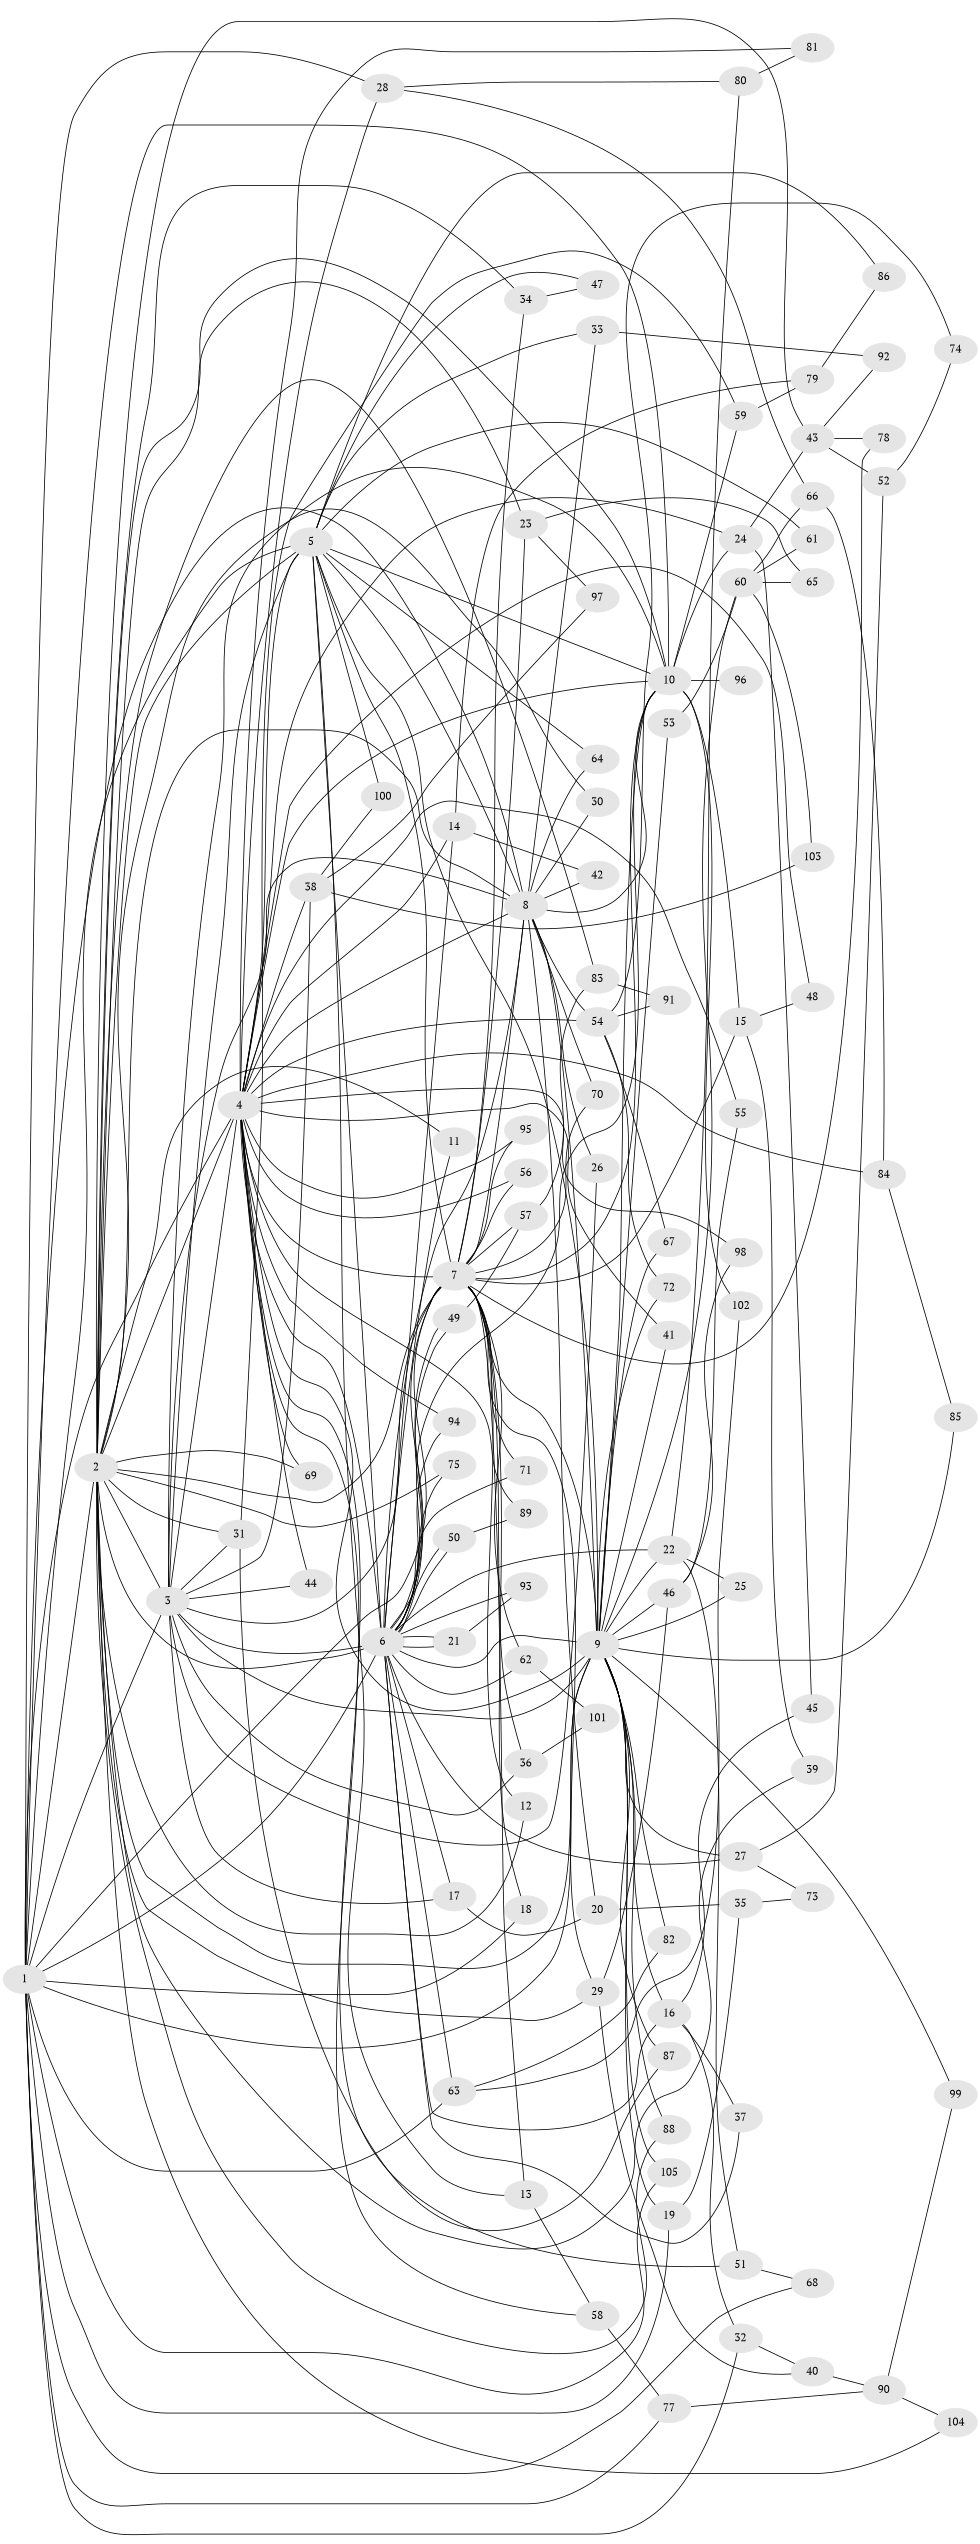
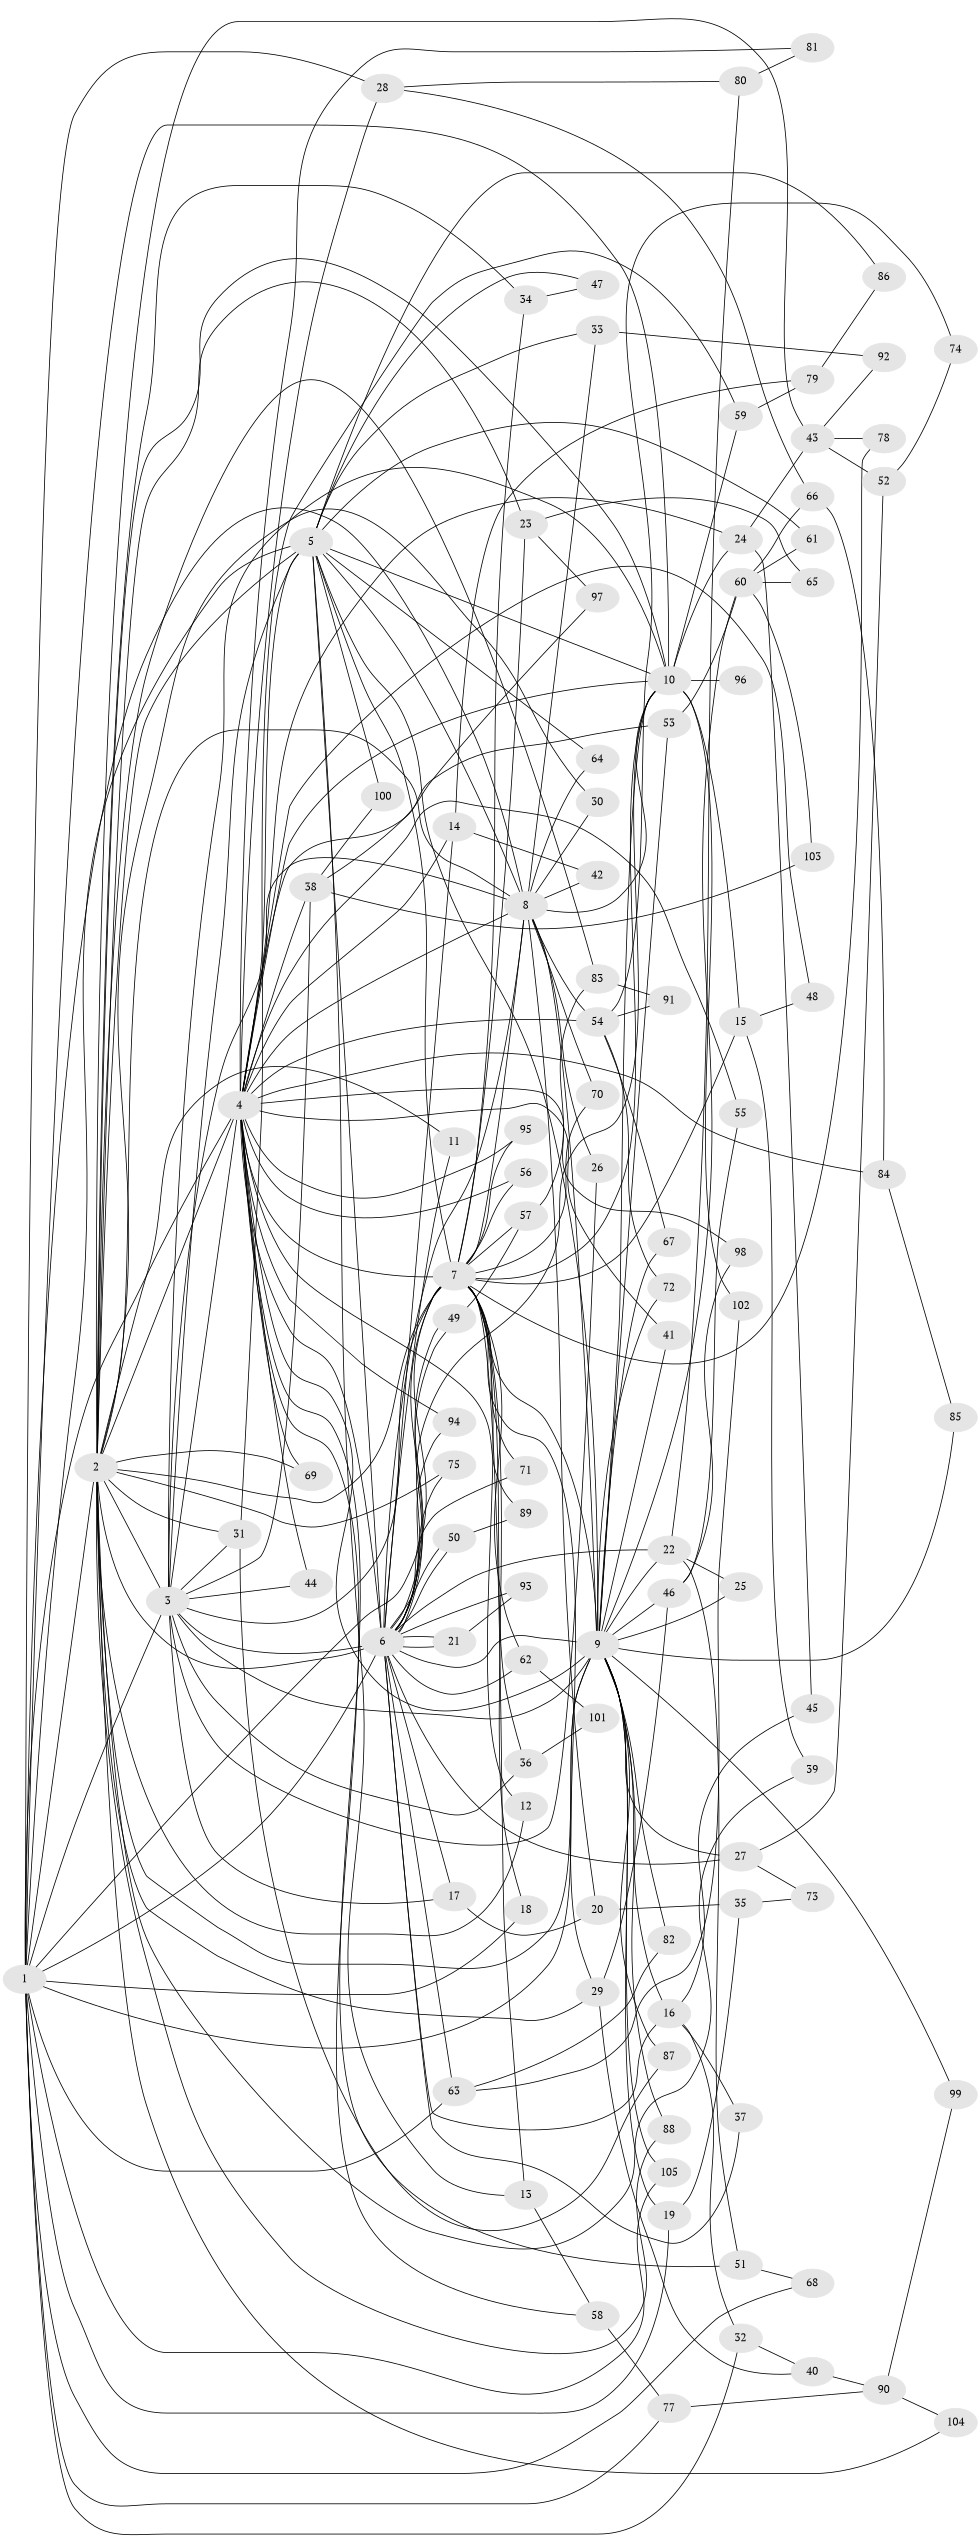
none -> (366, 836)
